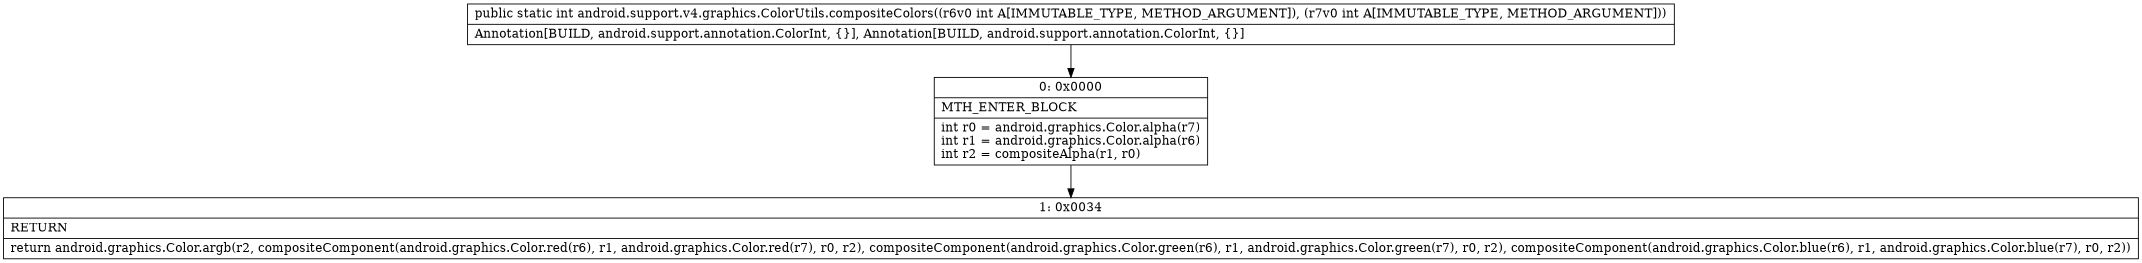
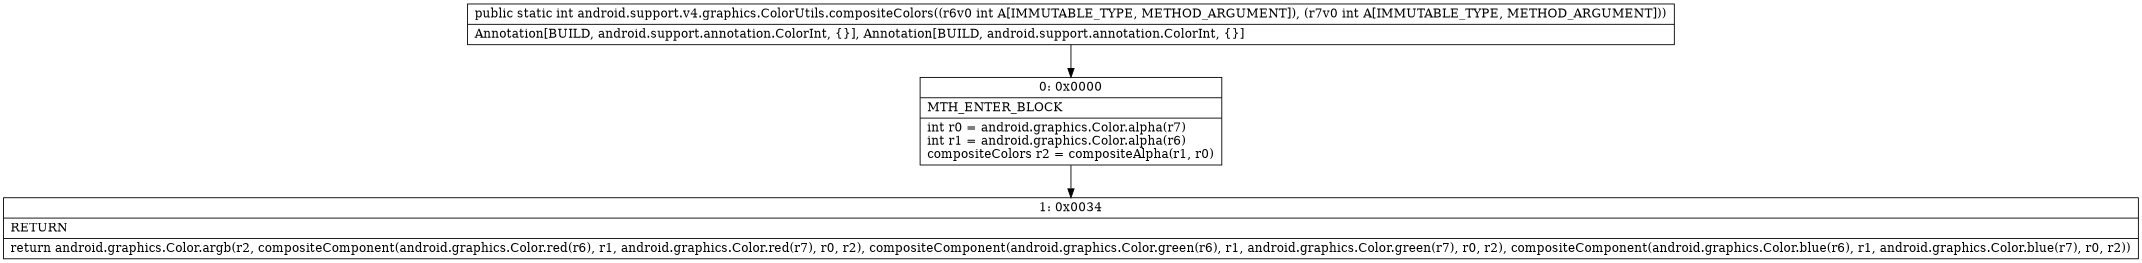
(1041, 154) -> (1071, 154)
